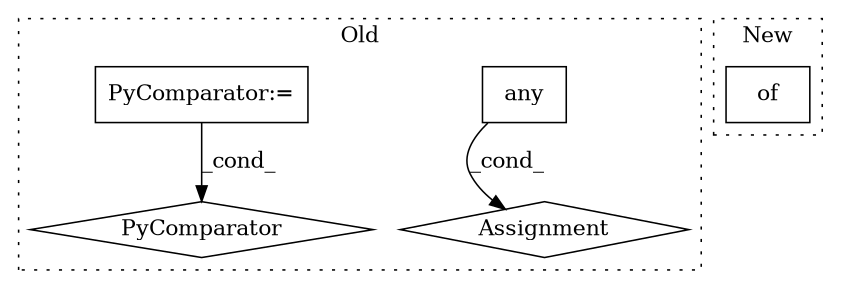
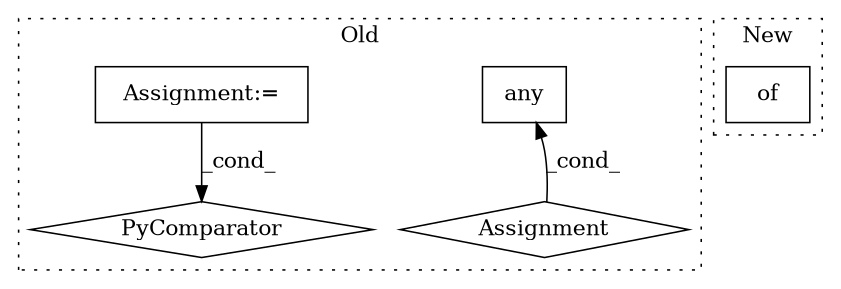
(202, 95) -> (202, 95)
(467, 163) -> (547, 170)
